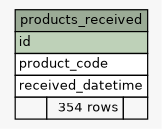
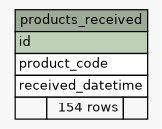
(89, 108) -> (89, 108)
